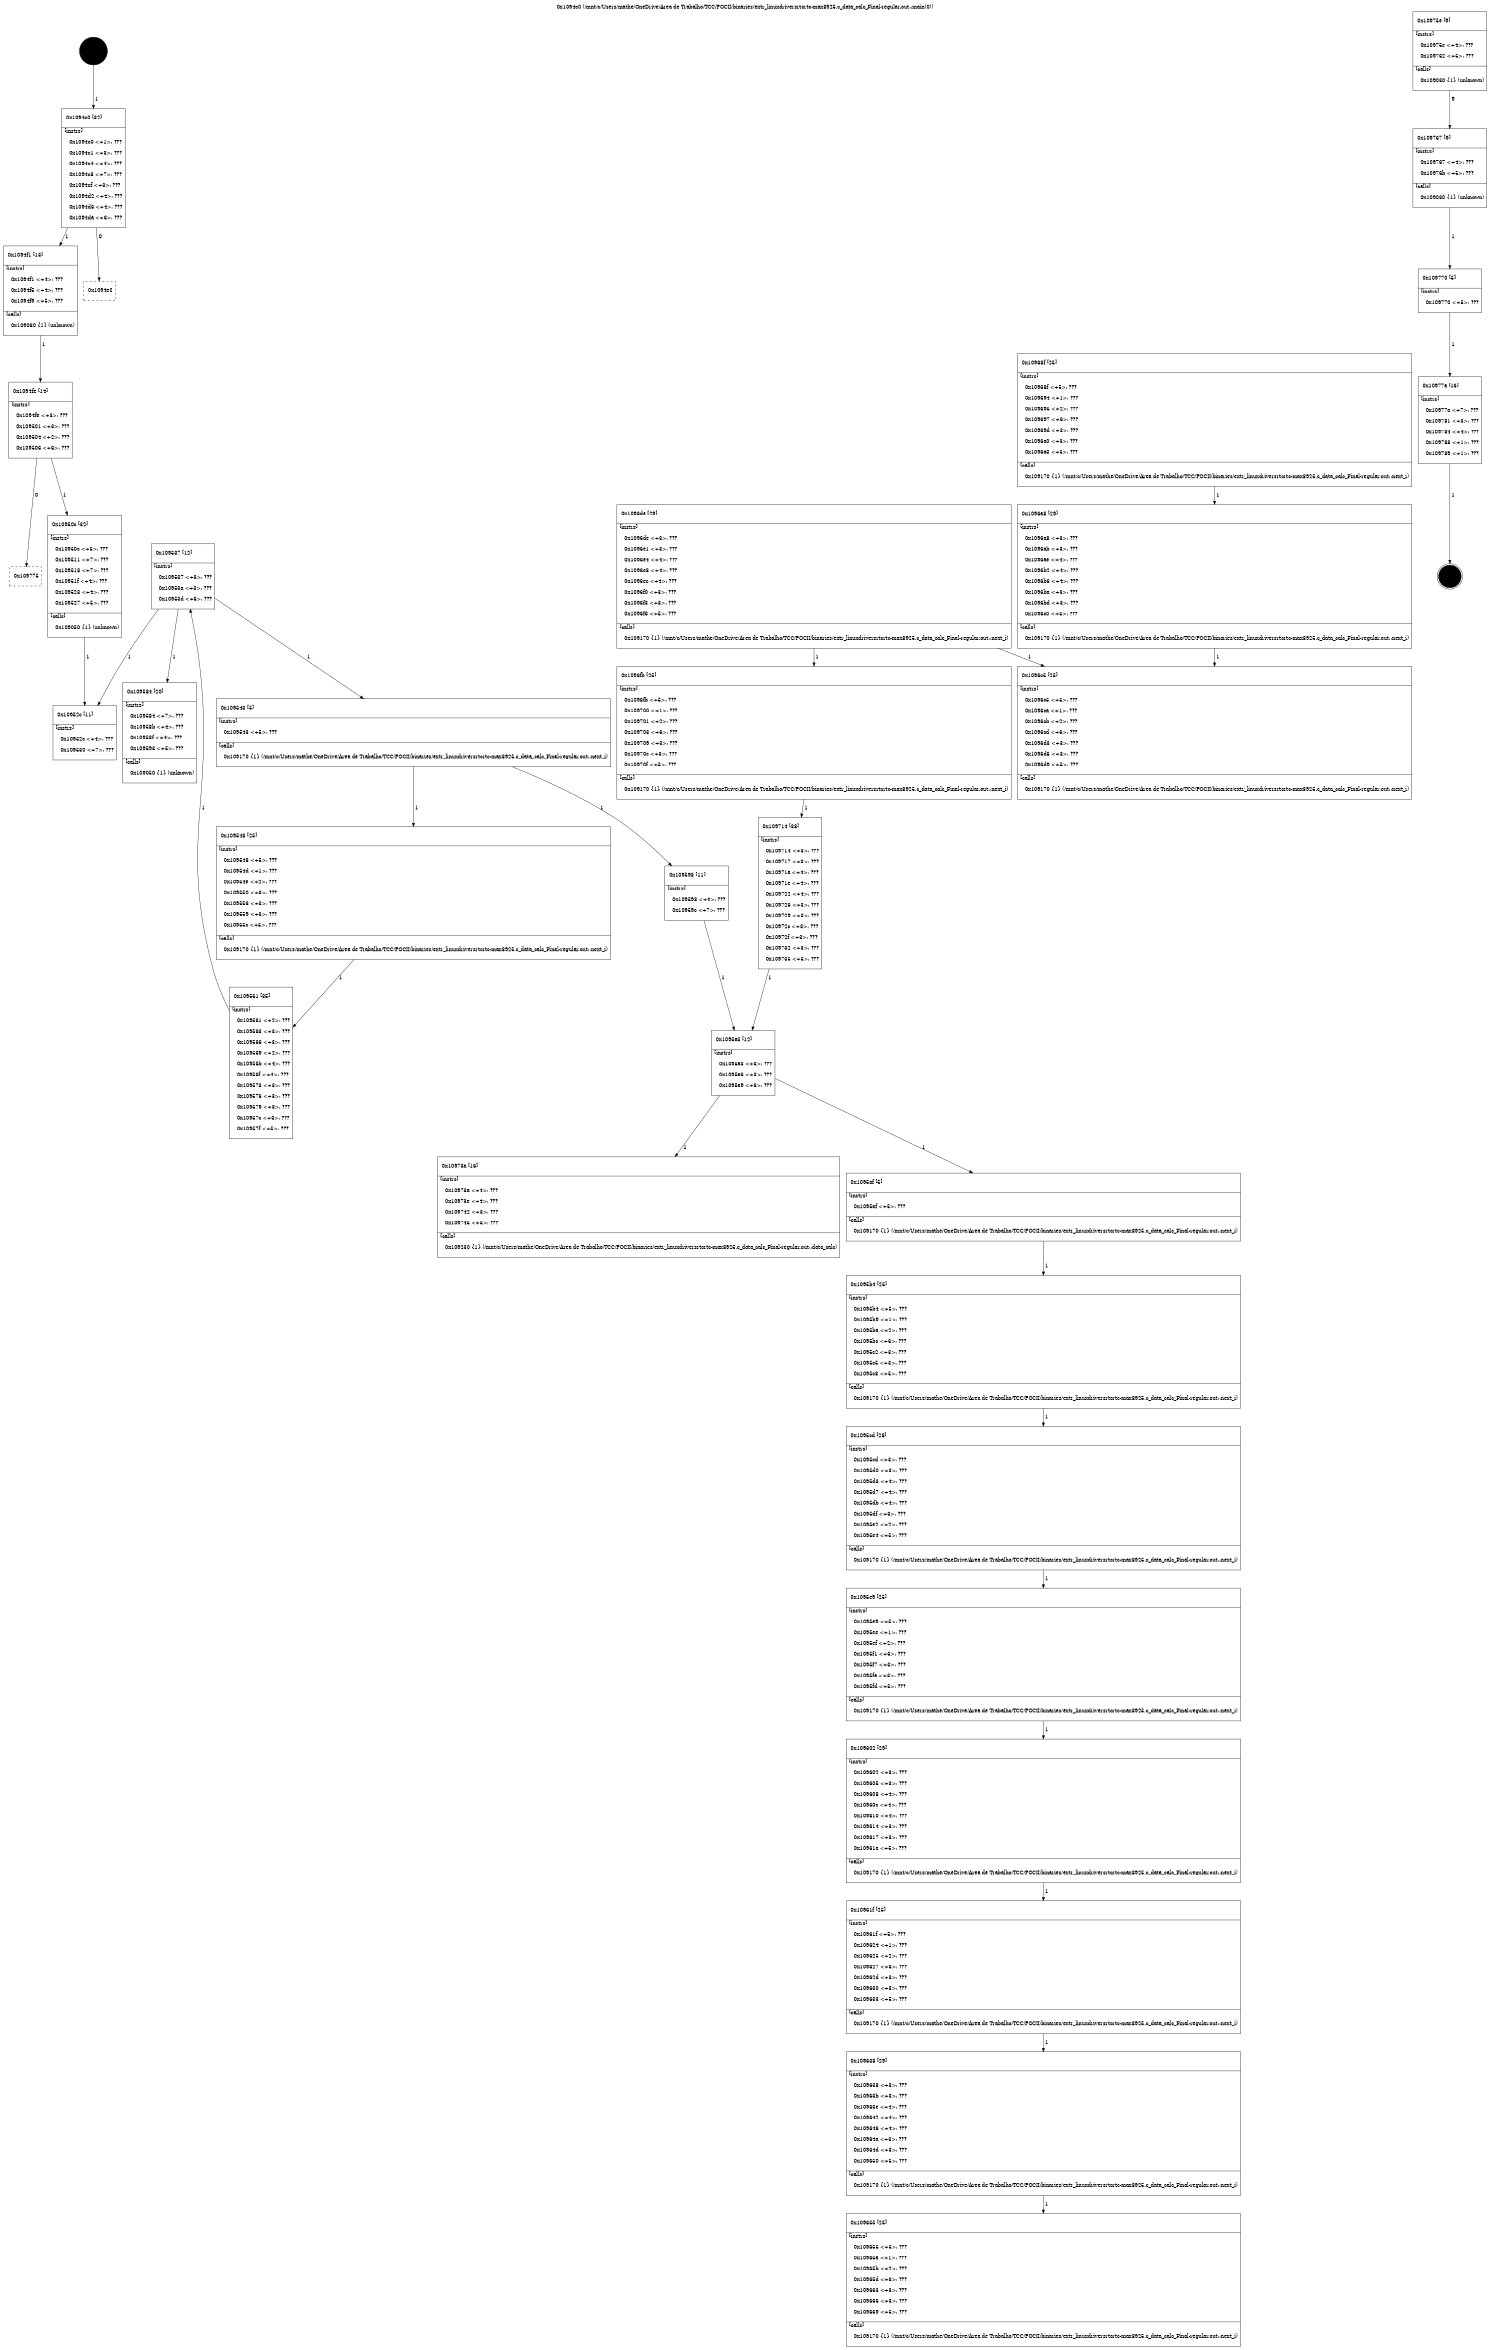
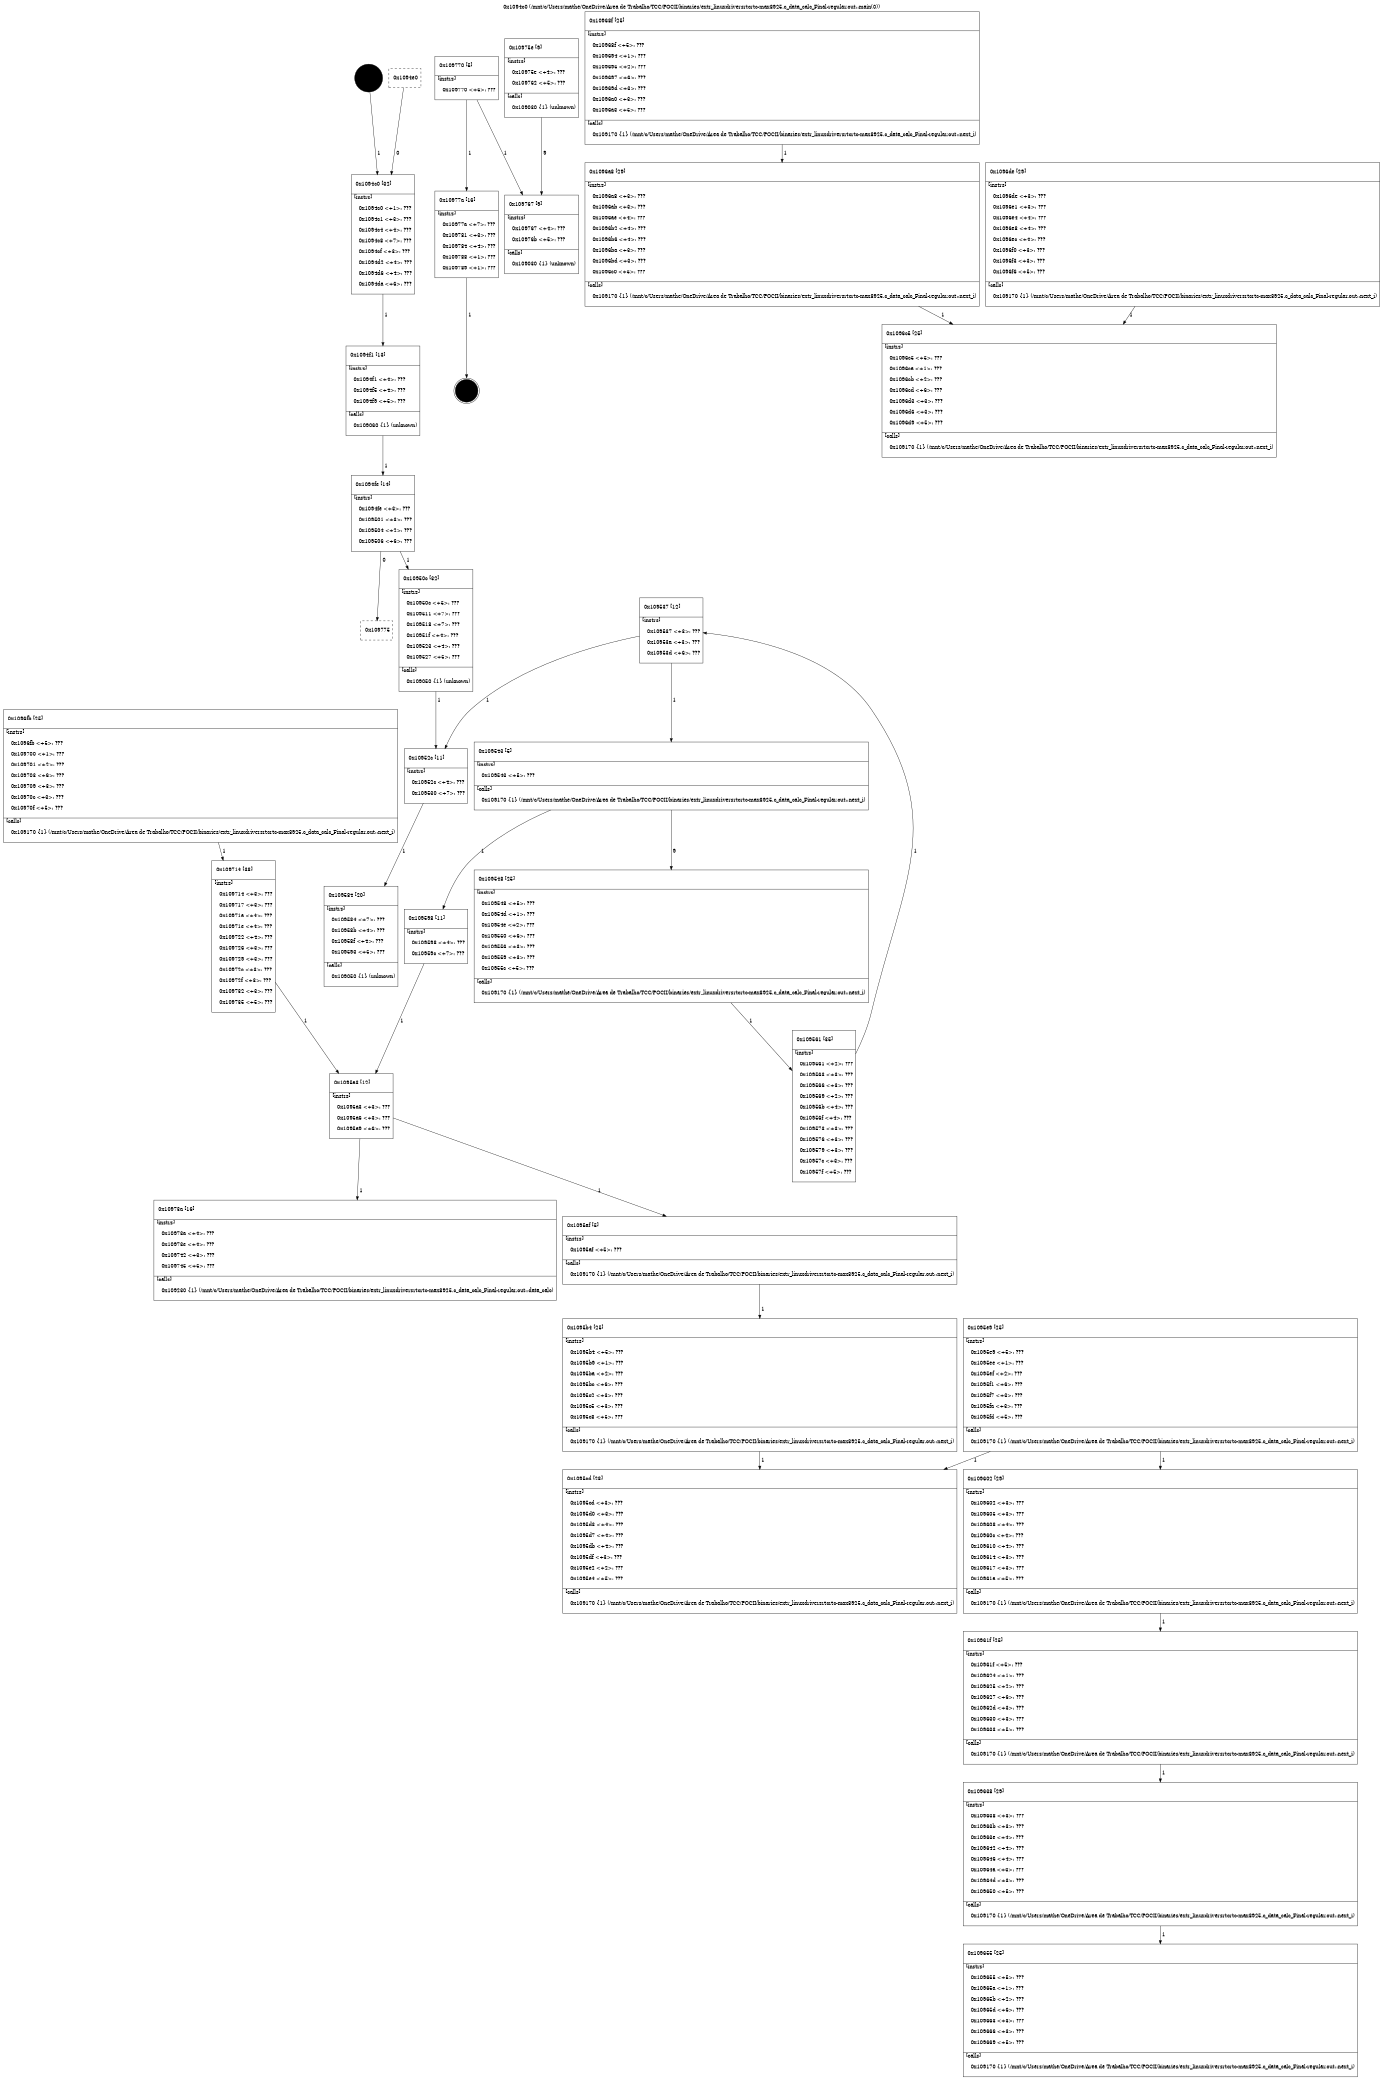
(1450, 236) -> (499, 146)
(98, 253) -> (398, 130)
(173, 644) -> (405, 843)
(814, 656) -> none
(416, 808) -> (674, 851)
(1043, 1577) -> (969, 1460)
